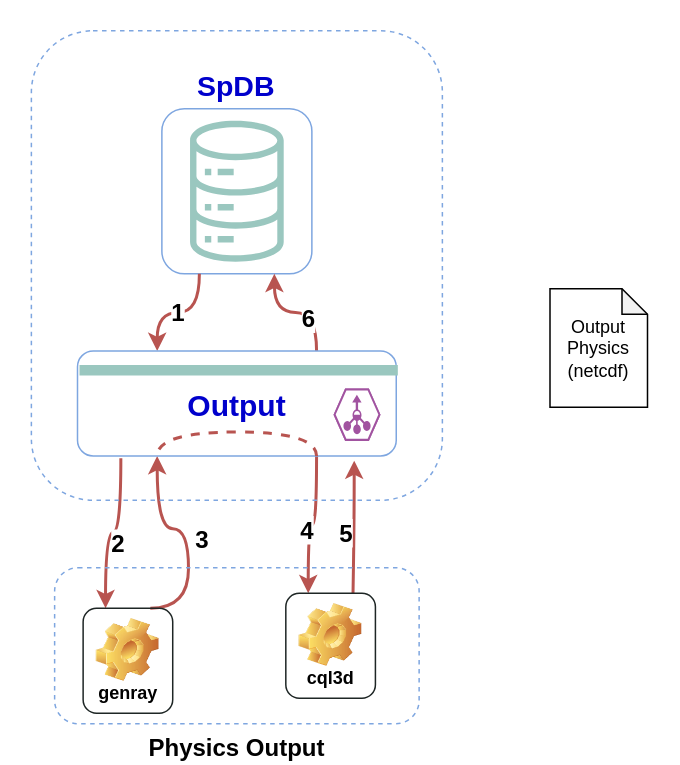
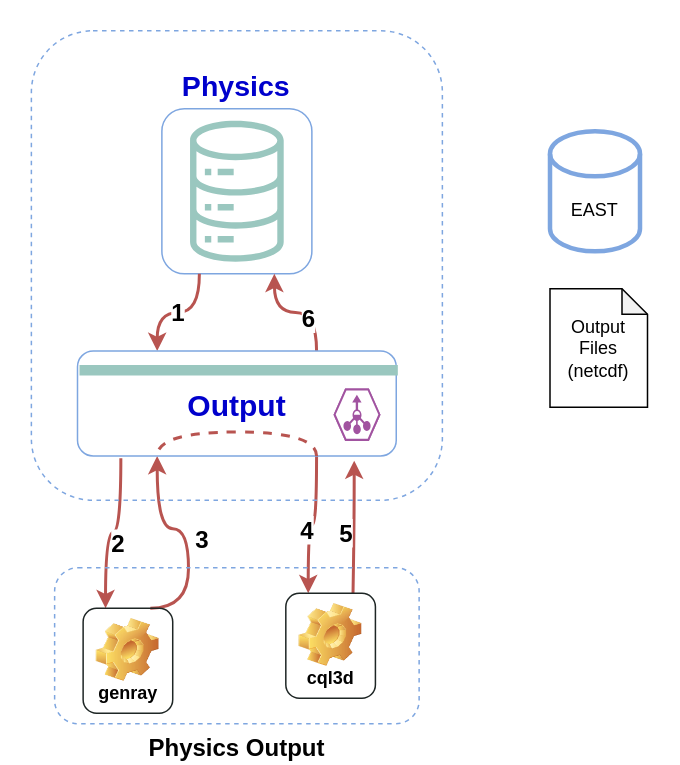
(236, 87) -> (236, 87)
none -> (595, 191)
(599, 349) -> (599, 349)
